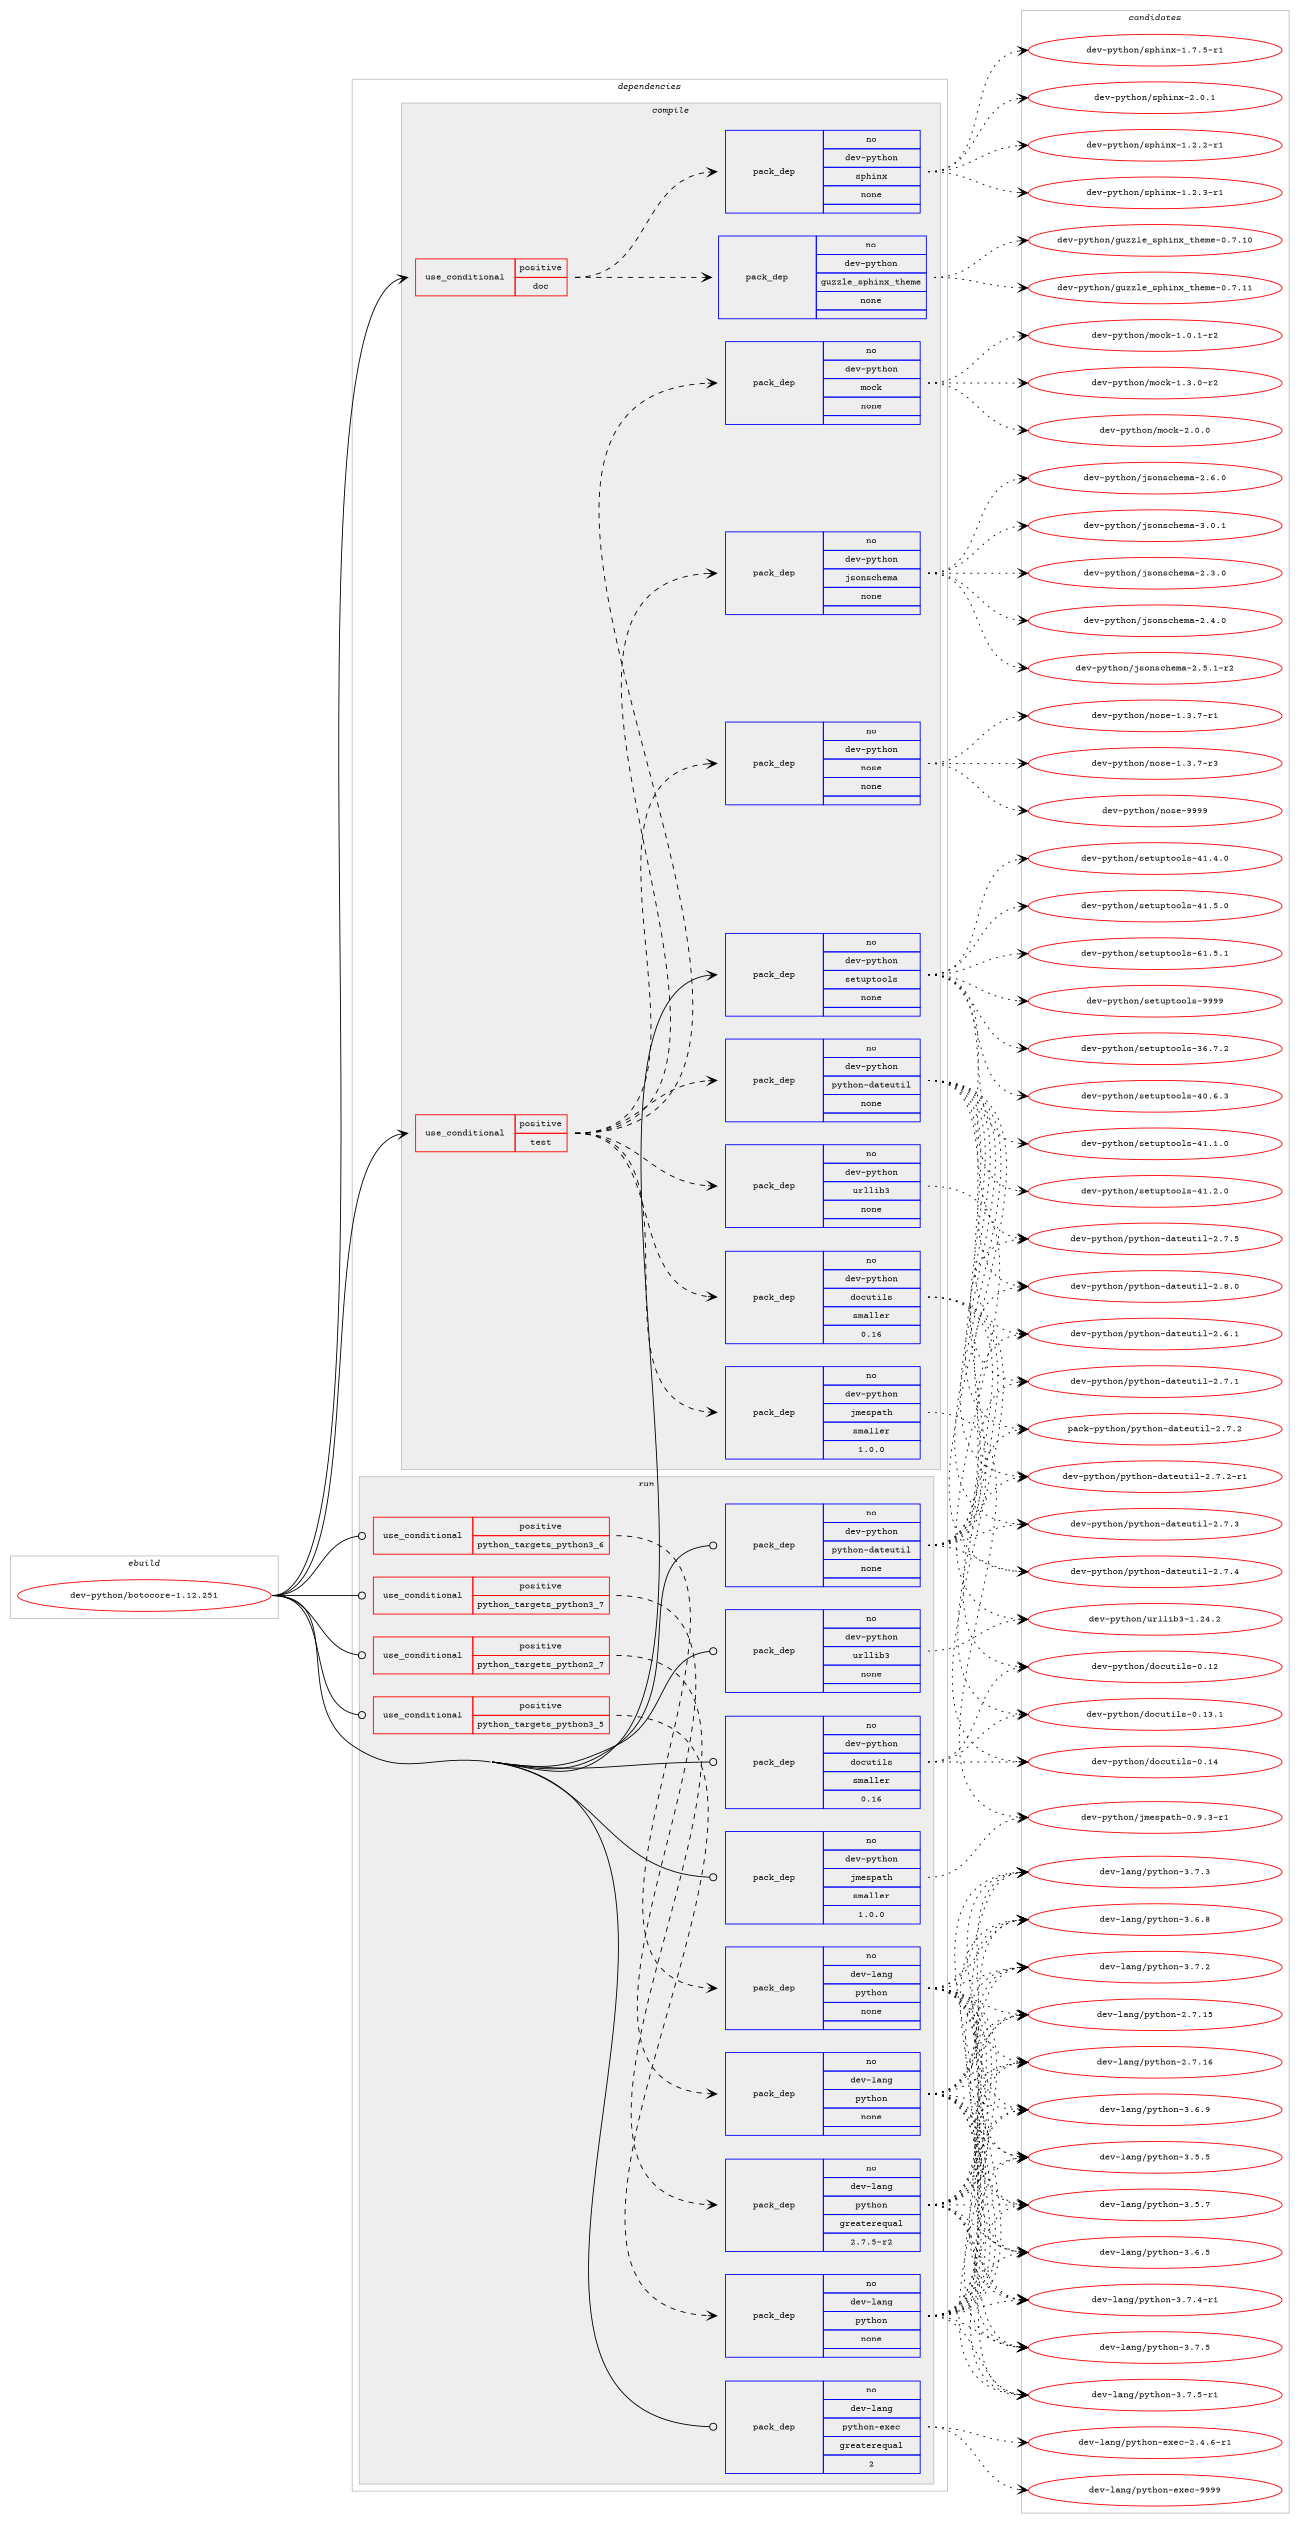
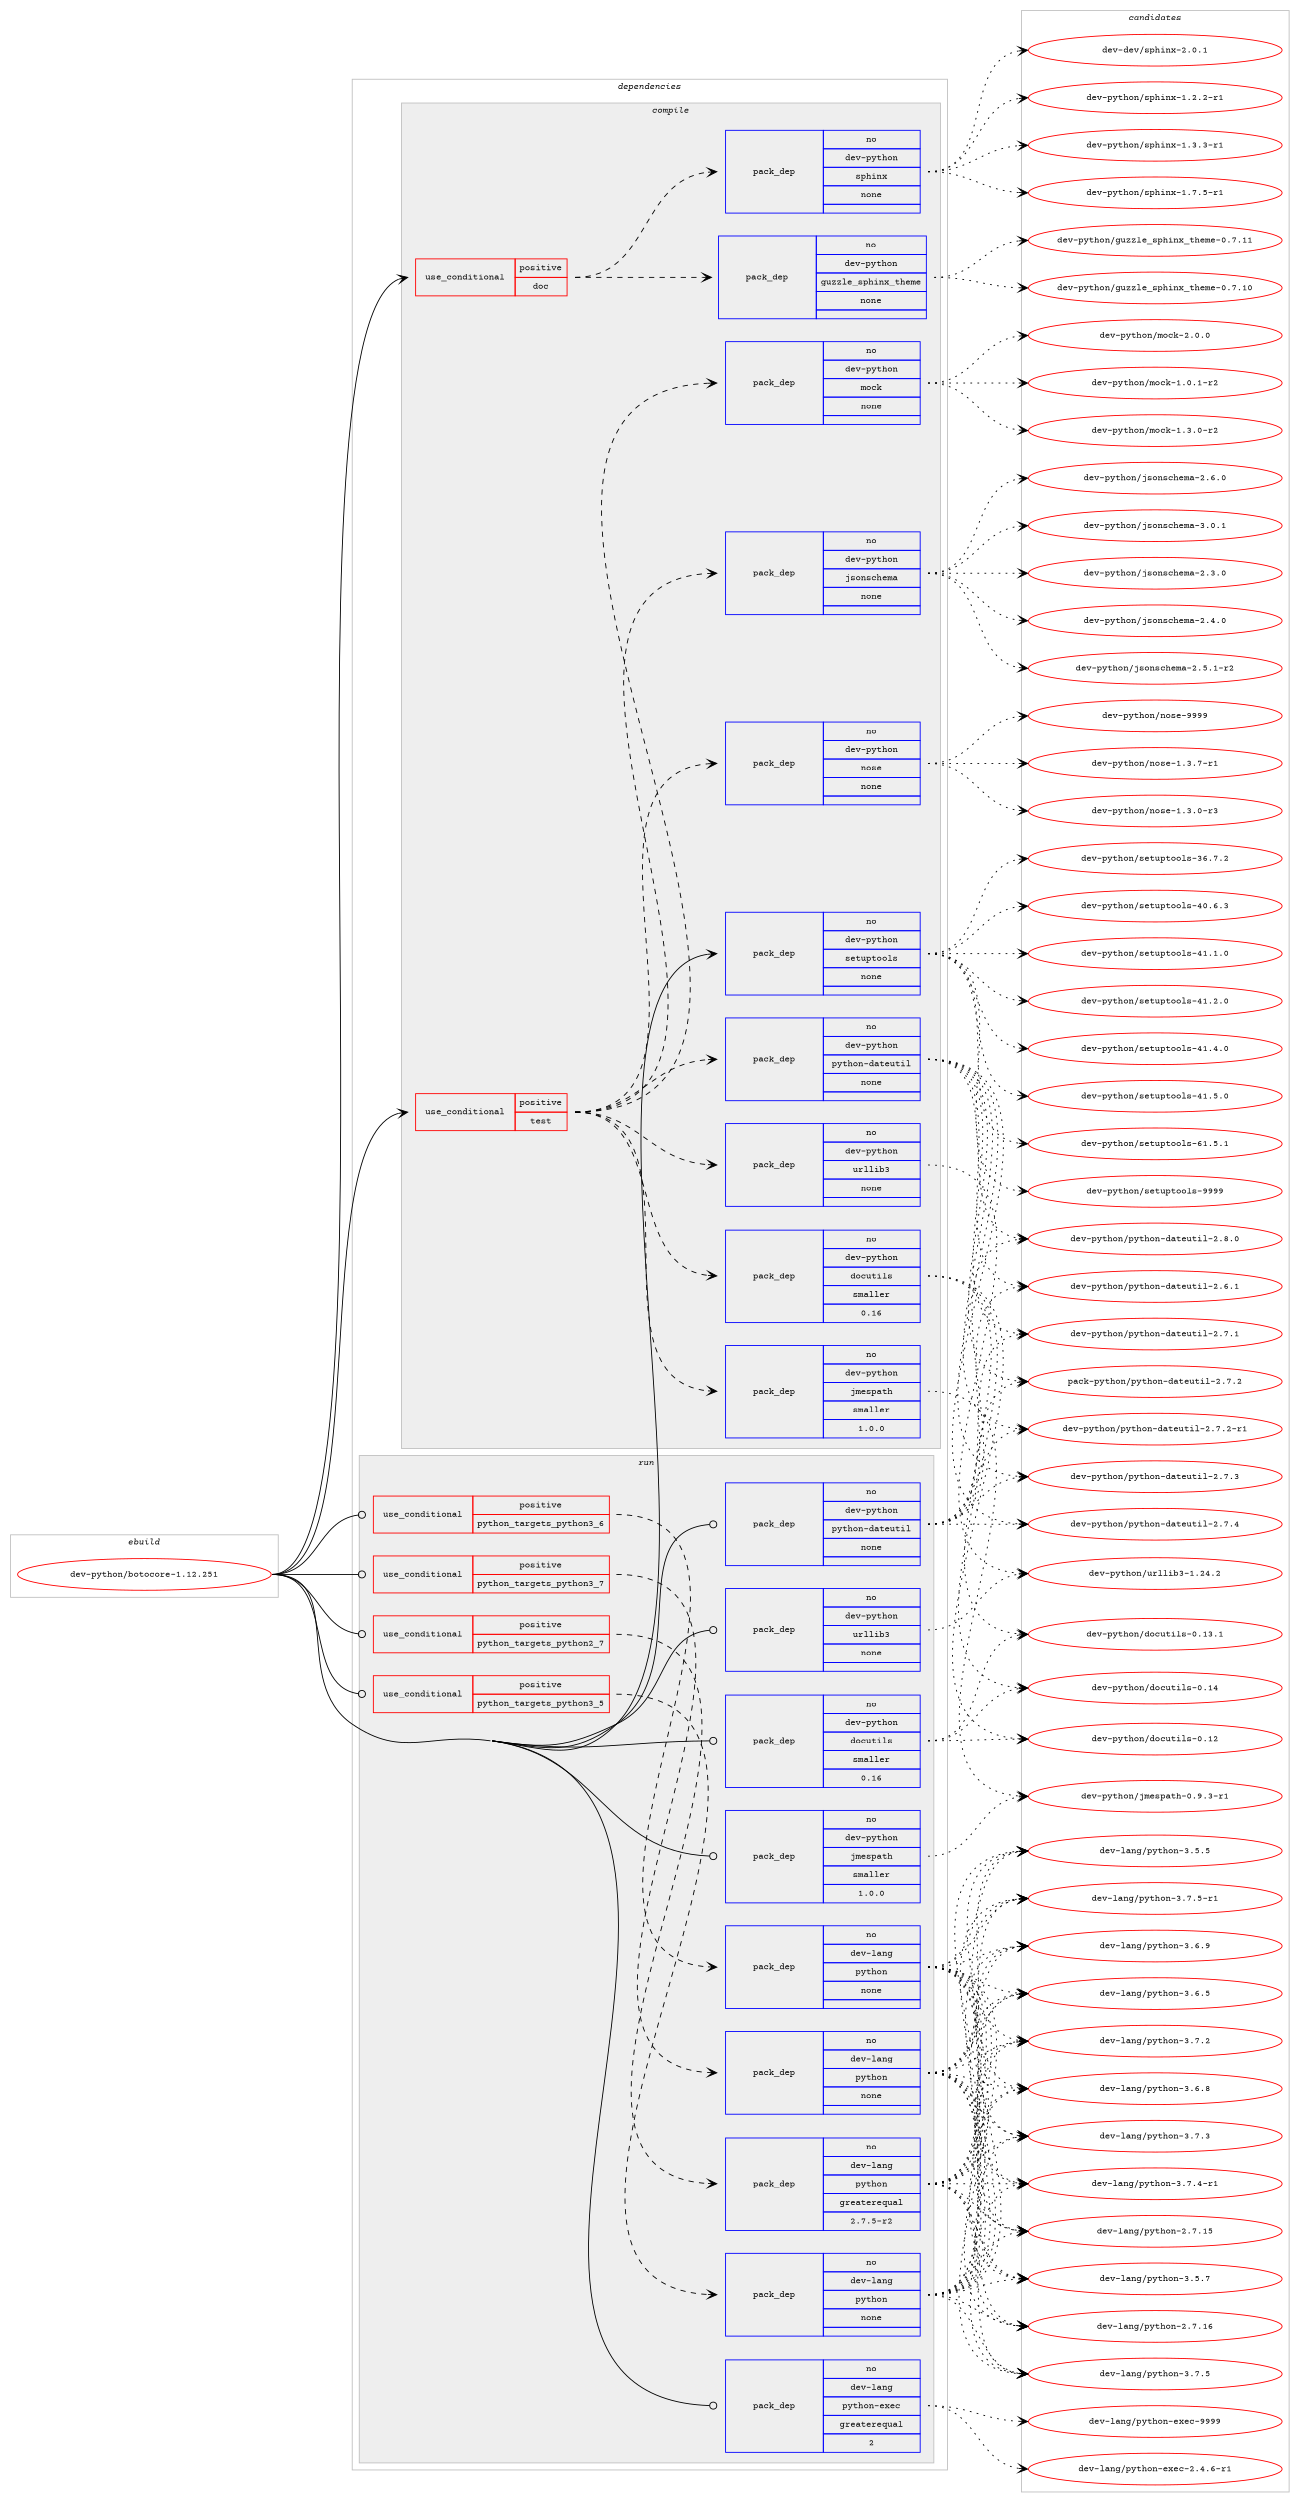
(1155, 98) -> (1155, 50)
(1155, 193) -> (1155, 145)
(1155, 763) -> (1155, 811)
(1155, 1239) -> none
